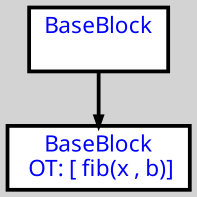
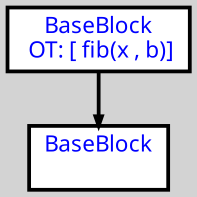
(99, 94) -> (99, 94)
